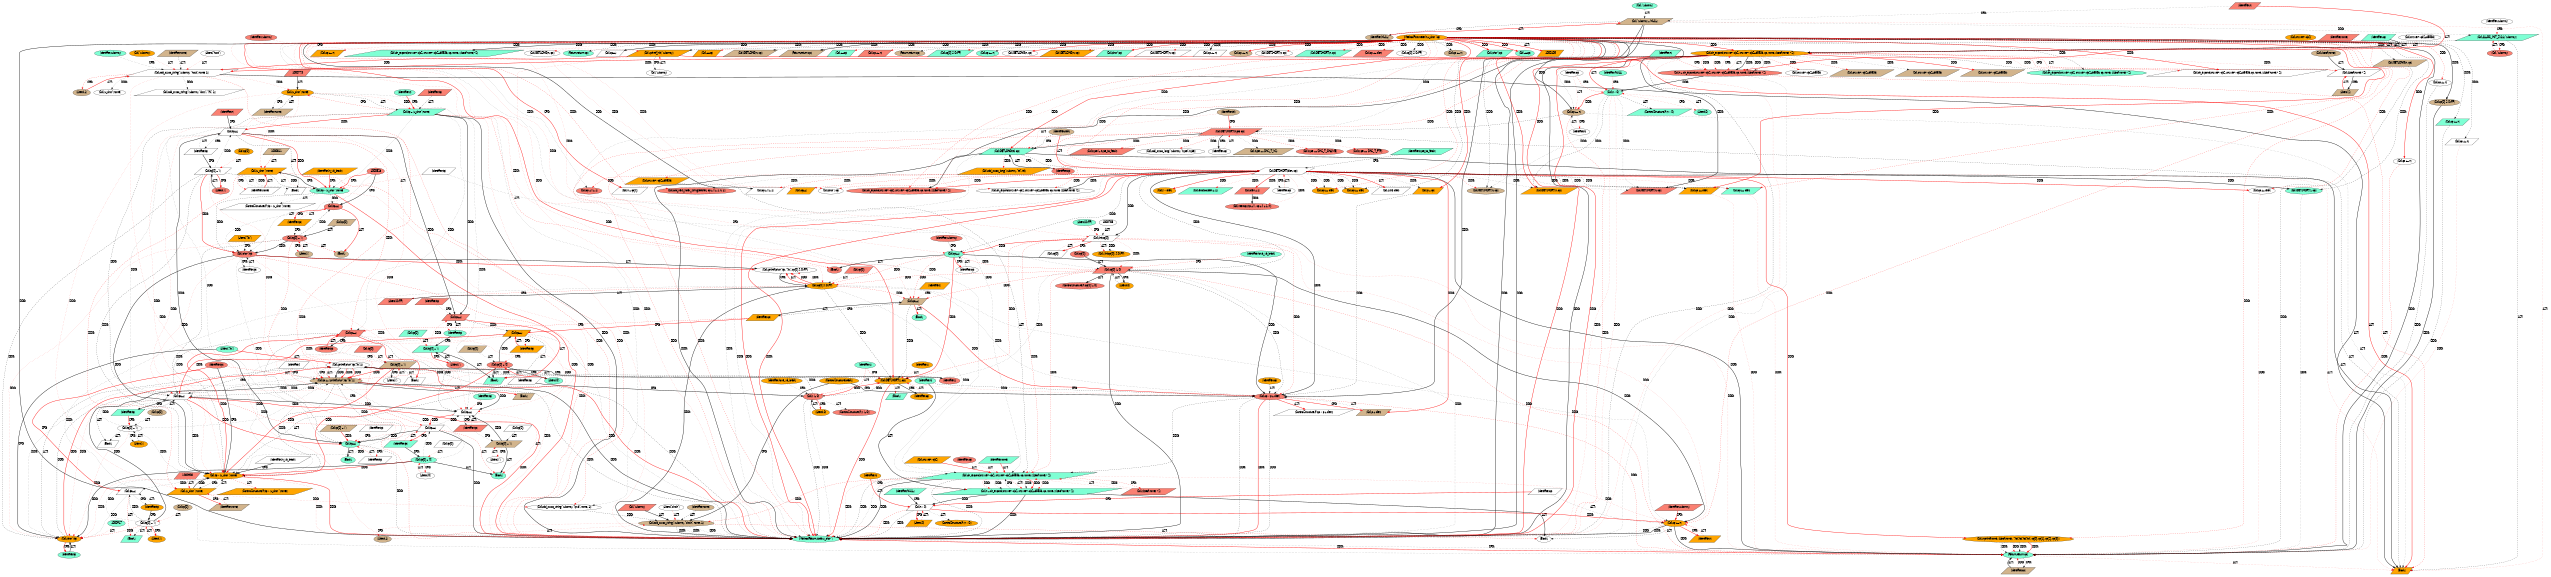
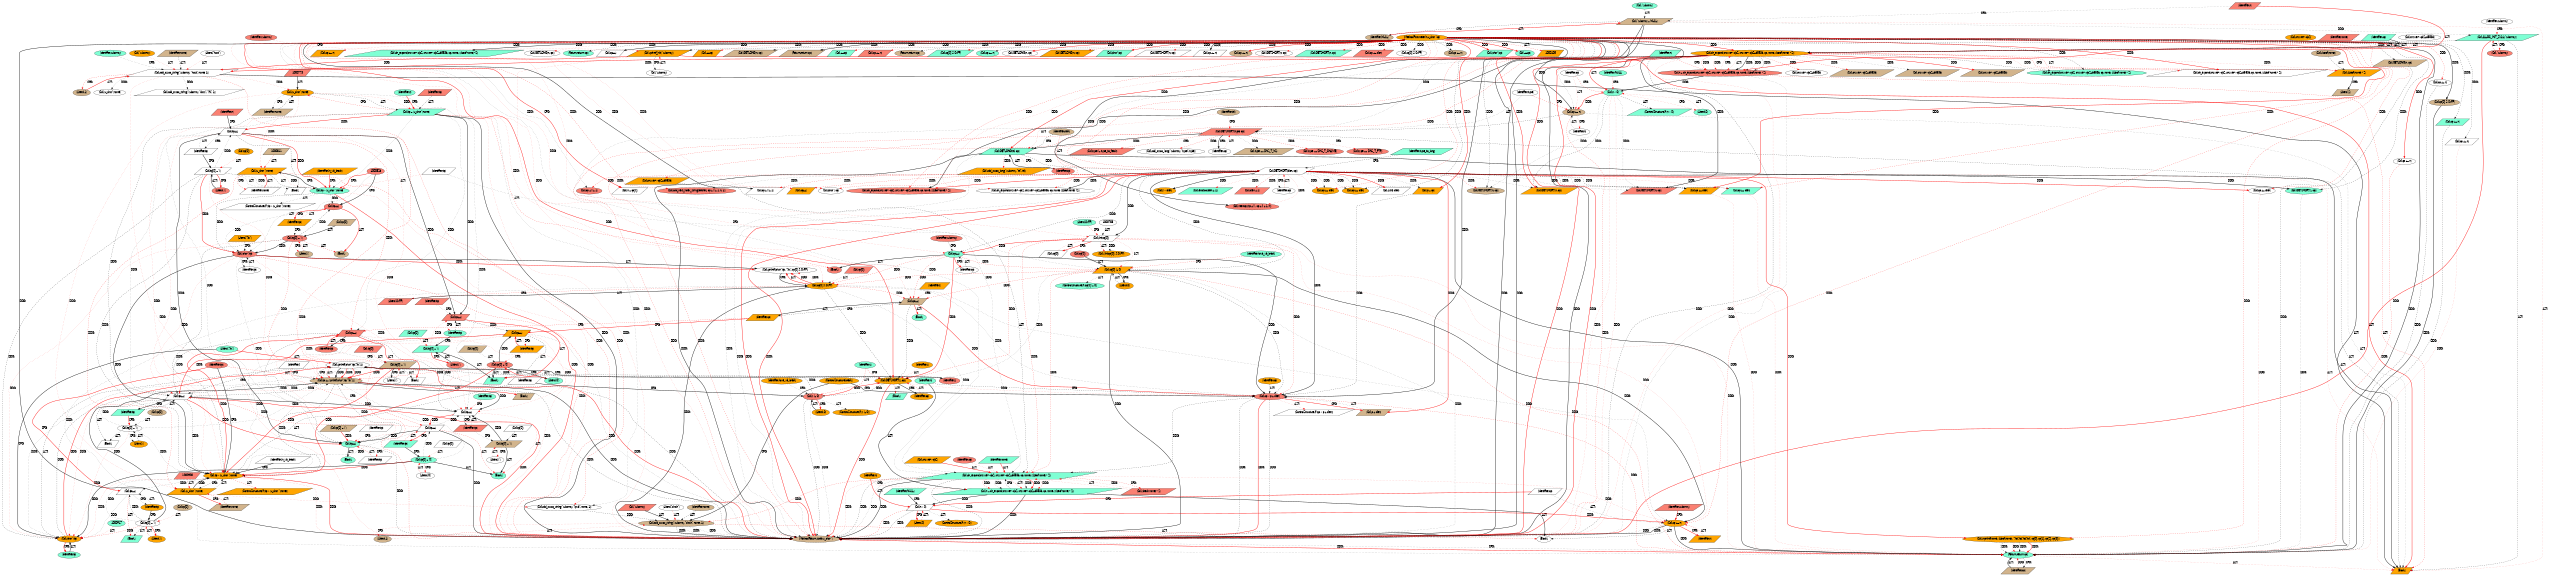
(1486, 41) -> (1486, 41)
(2335, 64) -> (2335, 64)
(2354, 73) -> (2354, 73)
(2342, 83) -> none
none -> (1525, 93)
(1229, 121) -> (1229, 121)
(1186, 142) -> (1186, 142)
(1339, 142) -> (1339, 142)
(1422, 152) -> (1422, 152)
(1144, 170) -> (1144, 170)
none -> (932, 175)
(1214, 179) -> (1214, 179)
(1266, 180) -> (1266, 180)
(1382, 181) -> (1382, 181)
(1252, 198) -> (1271, 82)
(1137, 254) -> (1137, 254)
(1113, 270) -> (1113, 270)
(1097, 278) -> (1097, 278)
(1080, 286) -> (1080, 286)
(1290, 404) -> (1290, 404)
(854, 412) -> (854, 412)
none -> (1781, 452)
(1149, 492) -> (1149, 492)
(816, 539) -> (816, 539)
